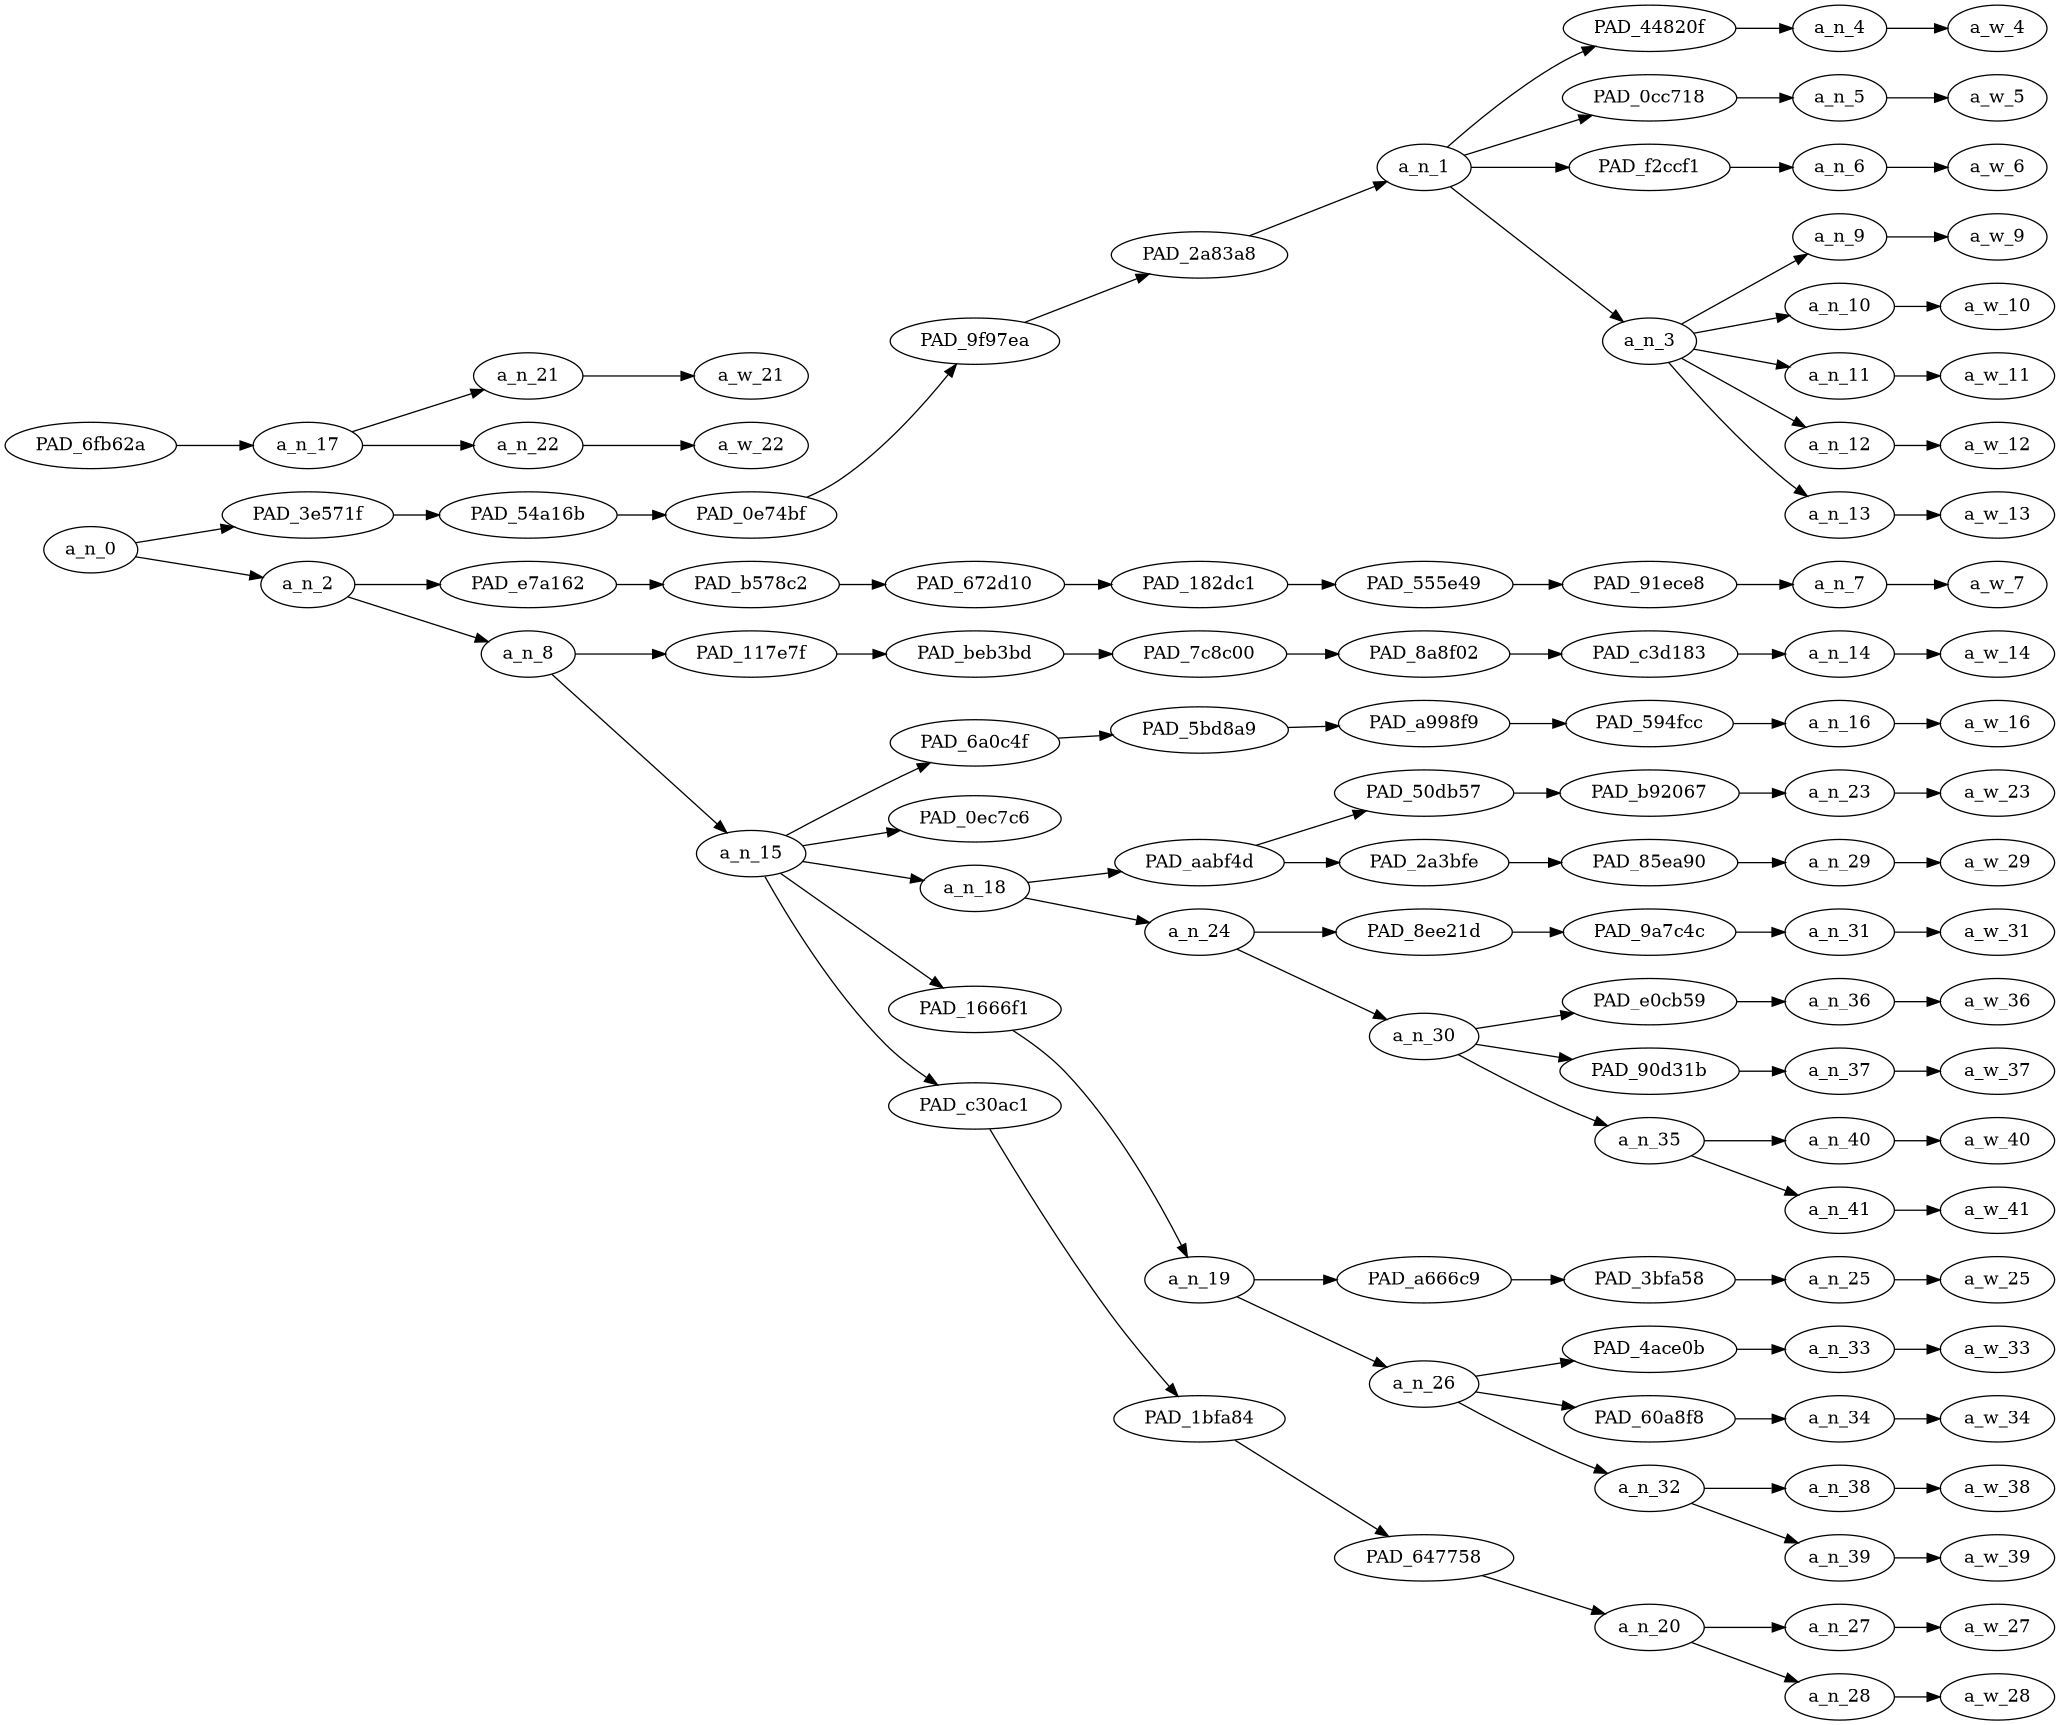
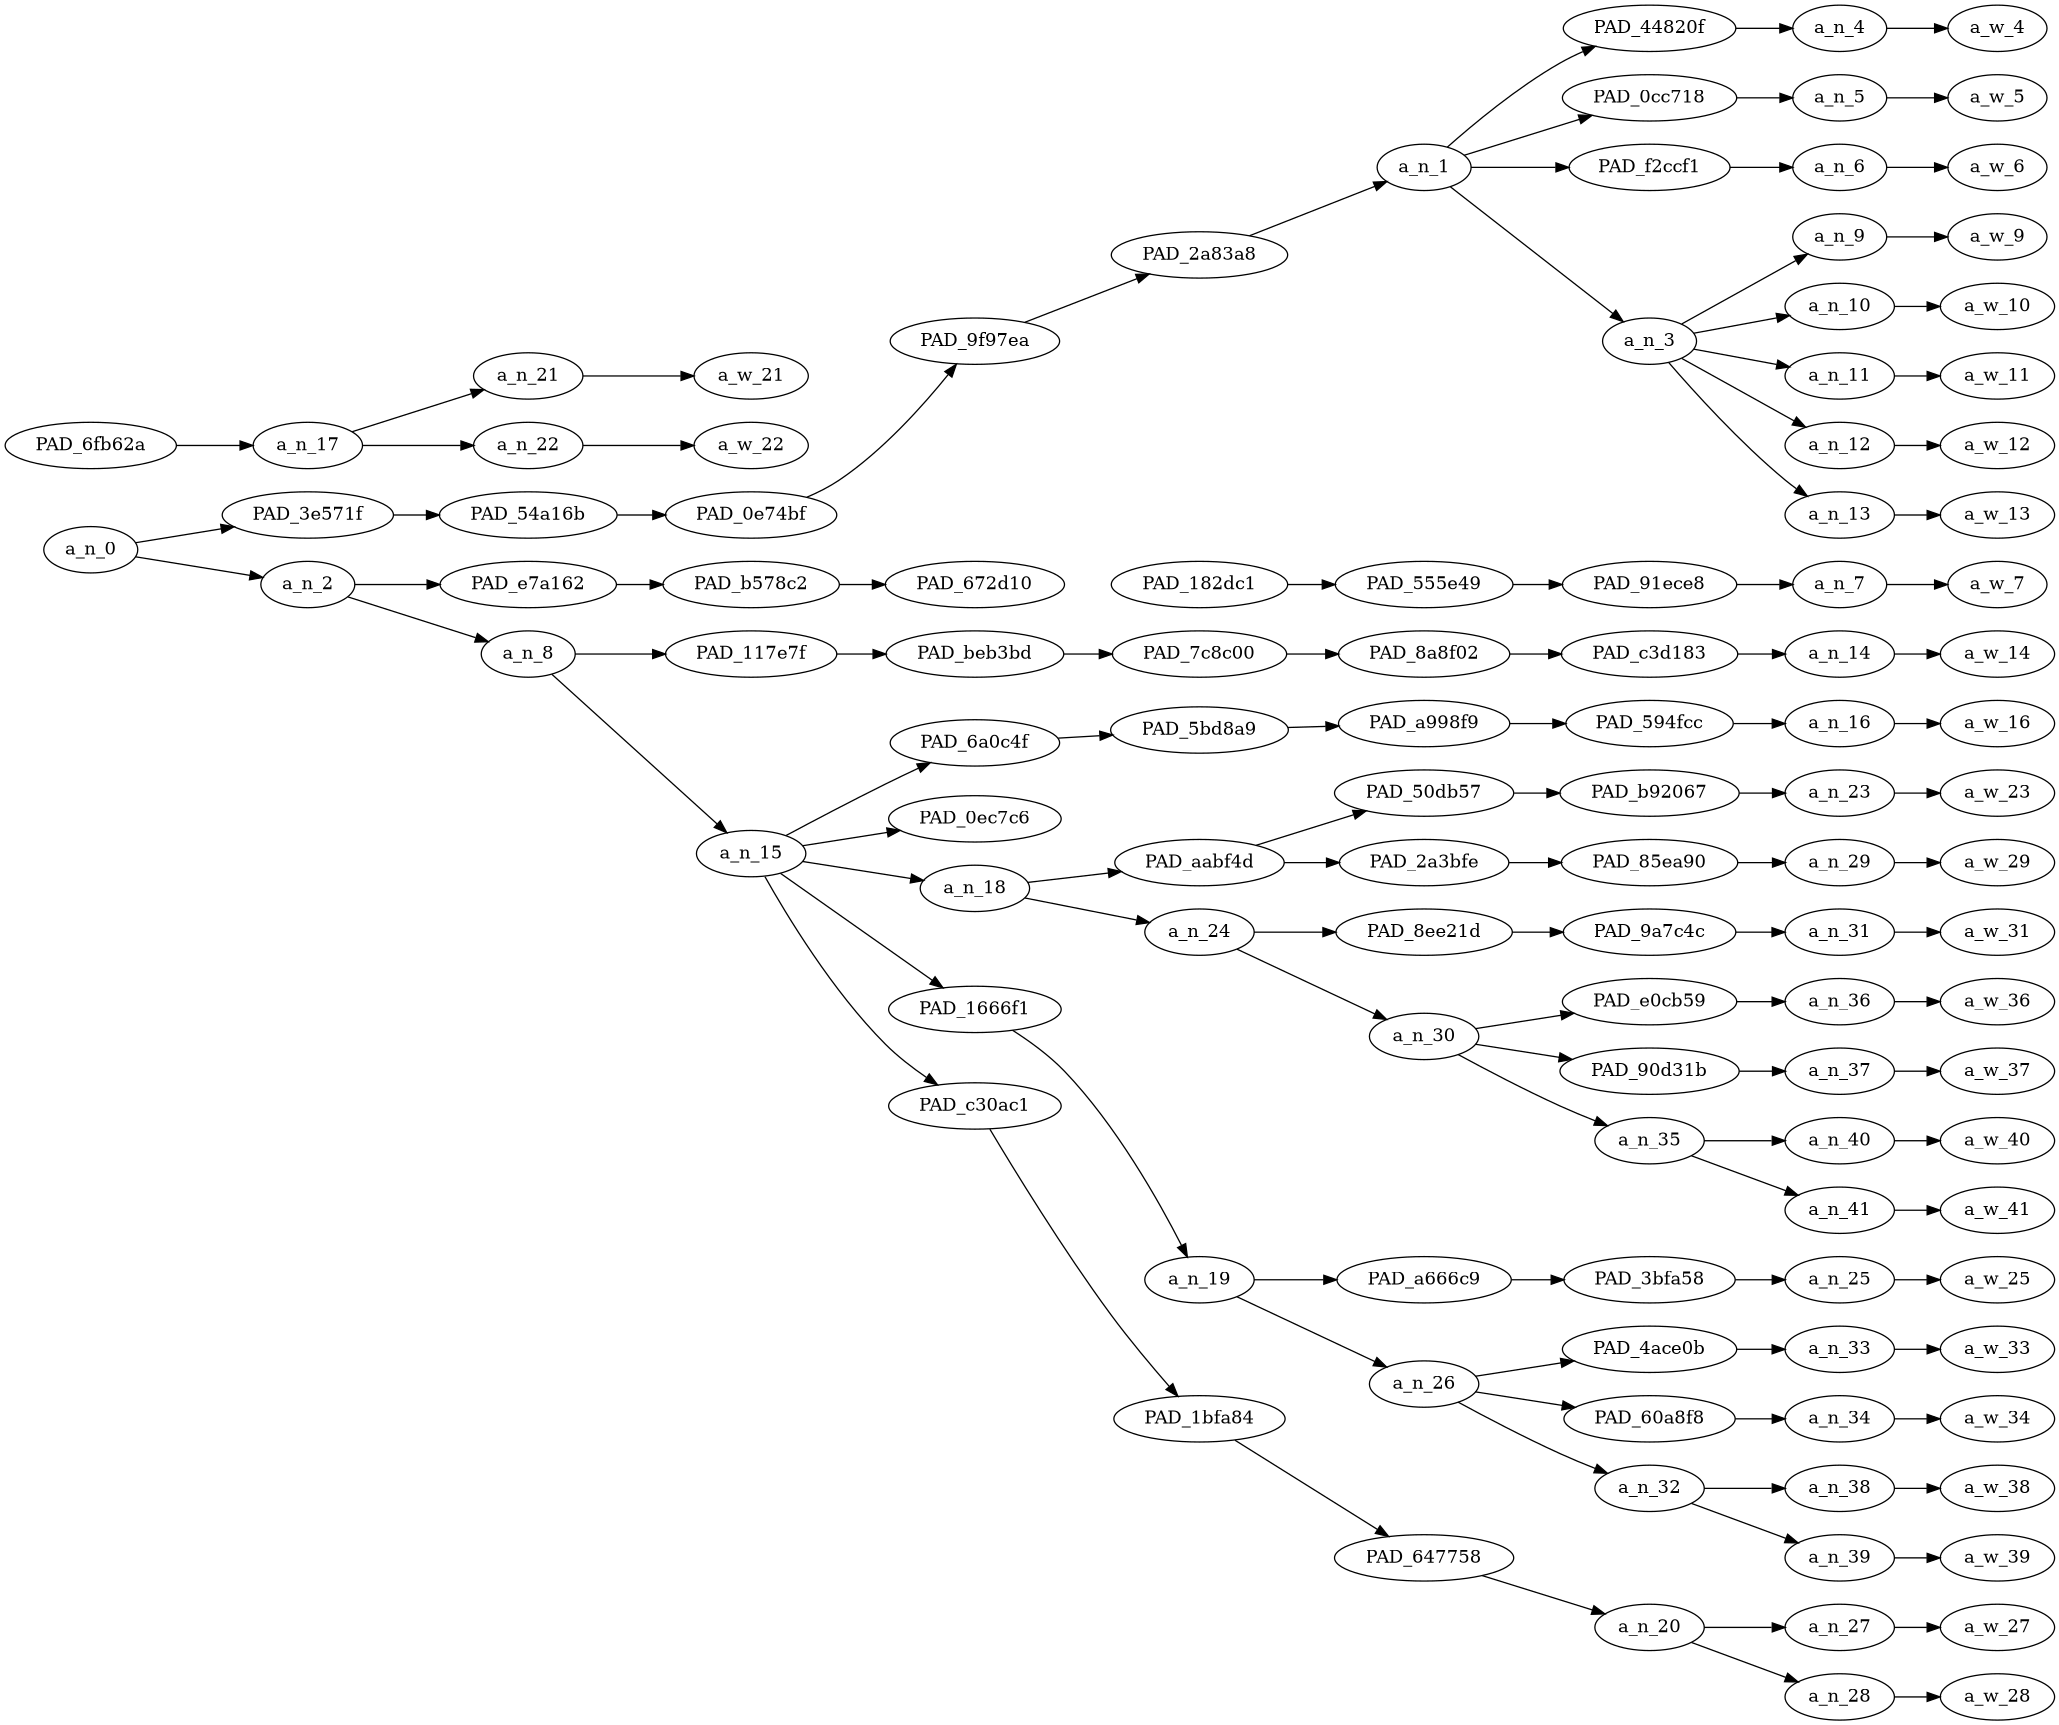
(1082, 585) -> none
